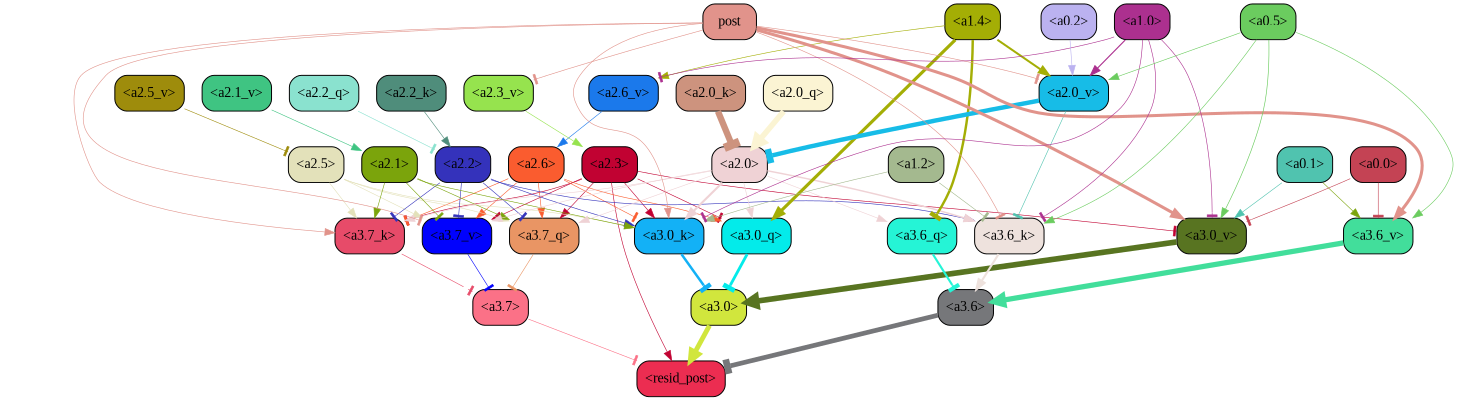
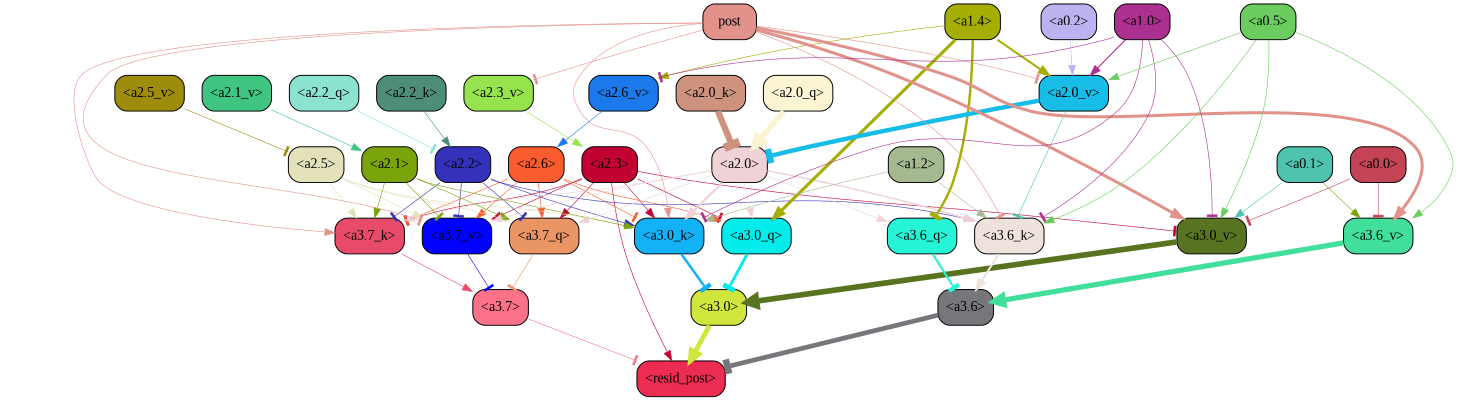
(961, 199) -> (961, 199)
(433, 270) -> (433, 270)
